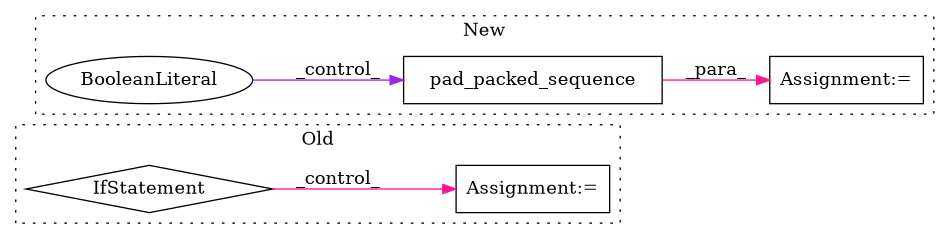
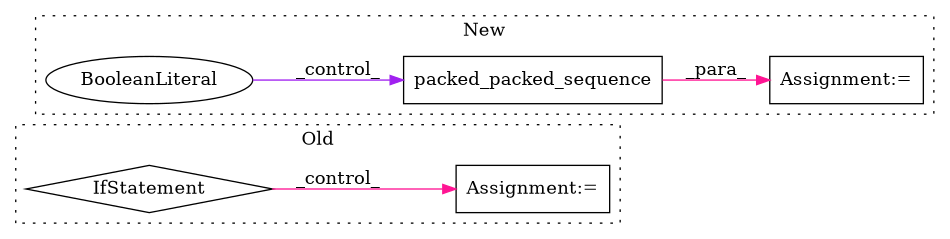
(533, 80) -> (533, 80)
